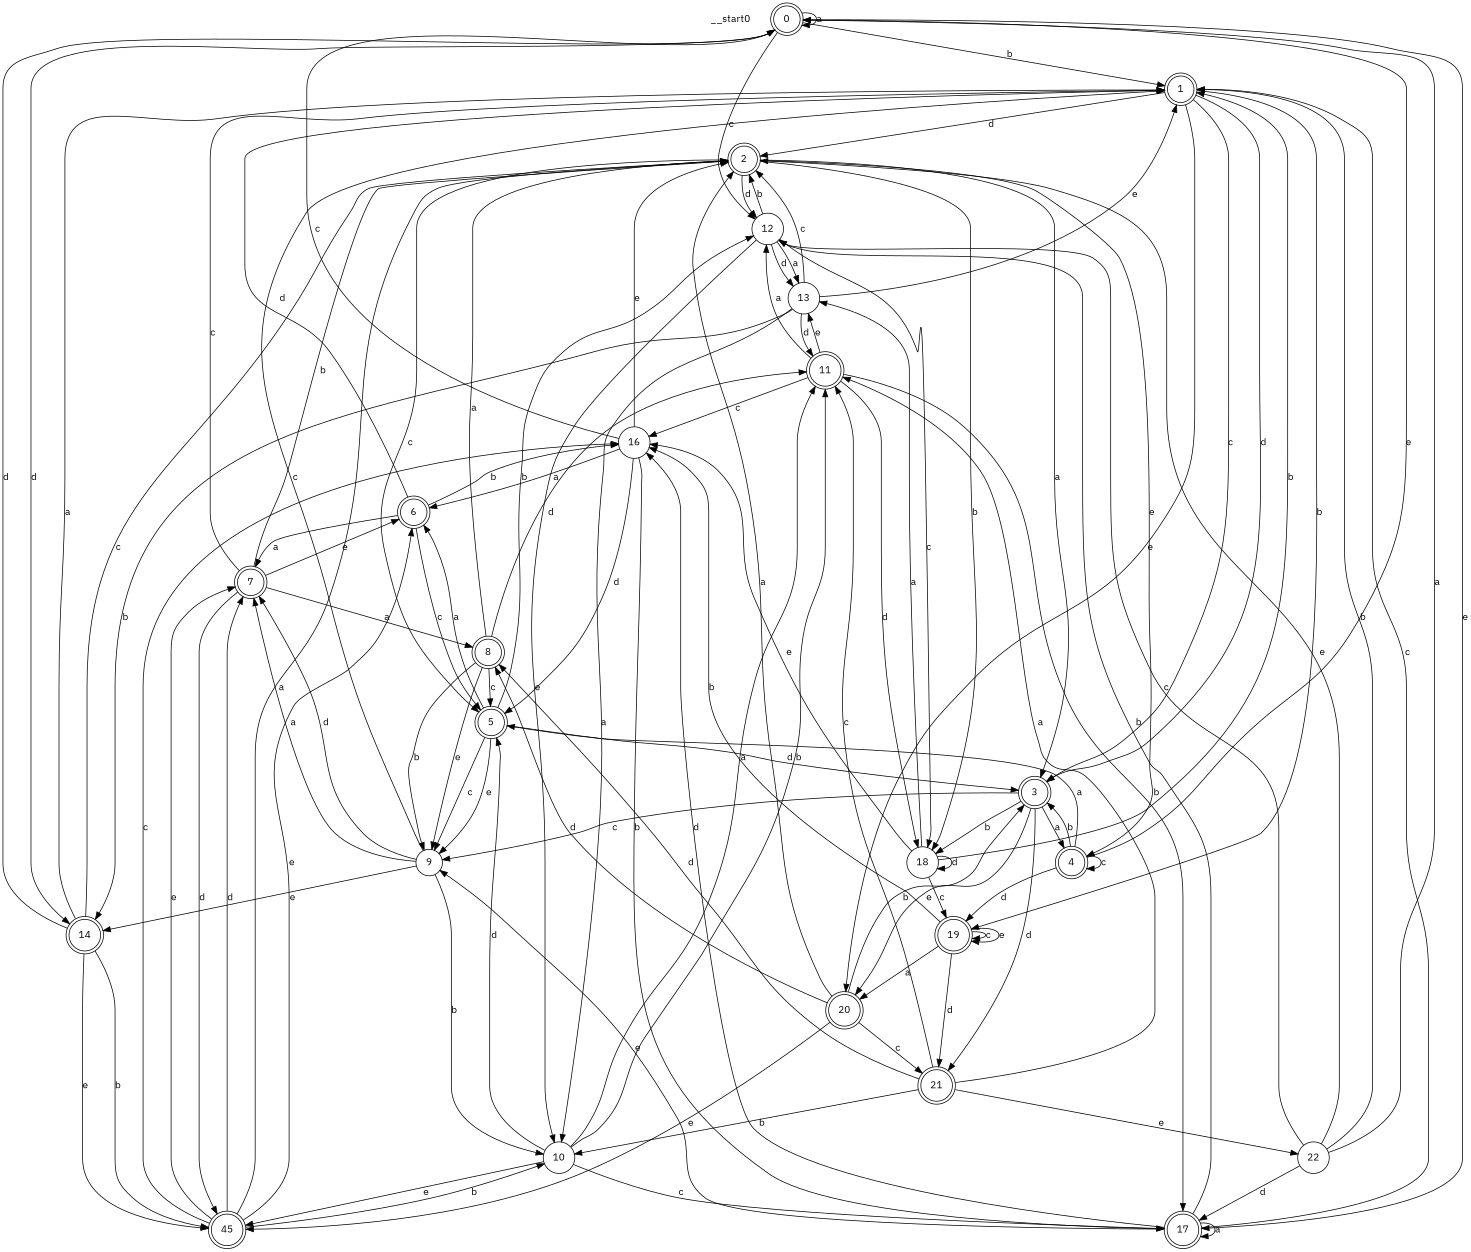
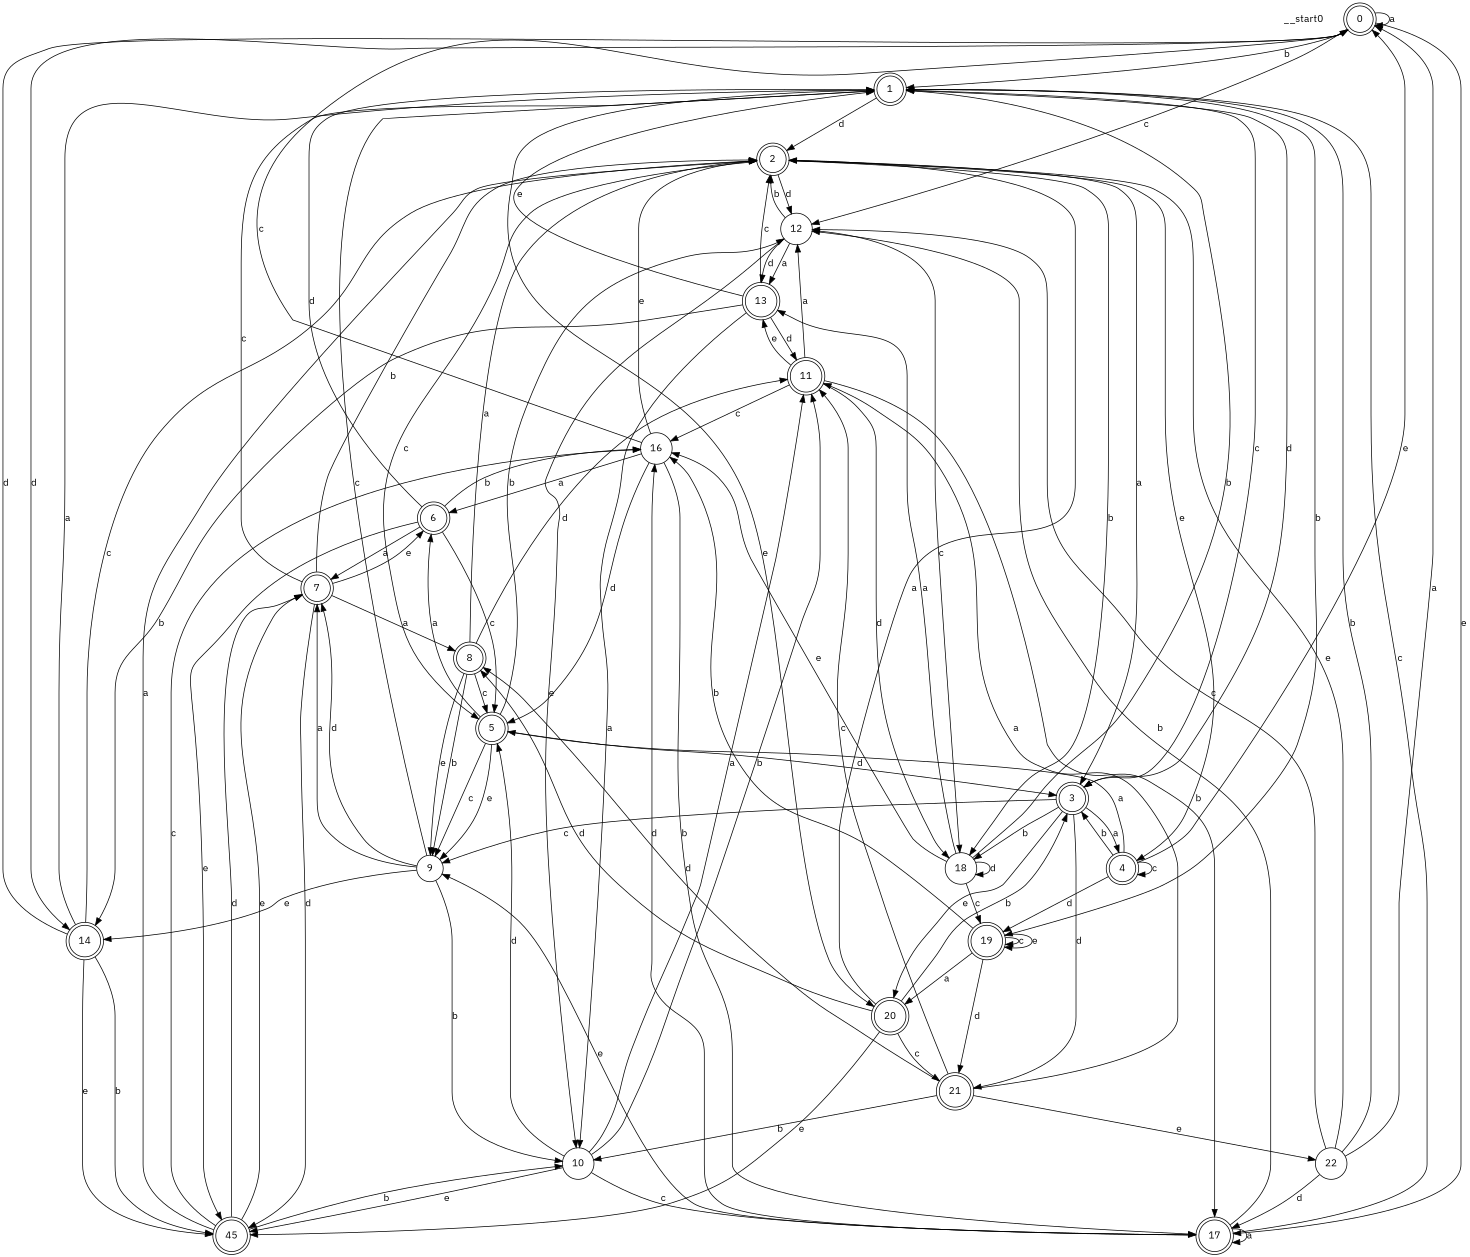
(804, 298) -> (761, 301)
(287, 861) -> (199, 804)
